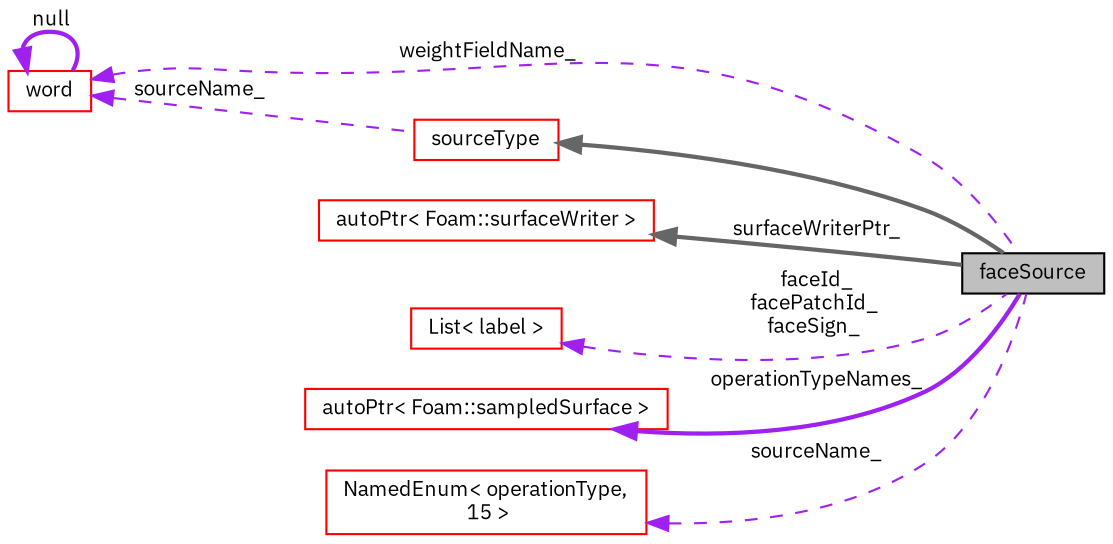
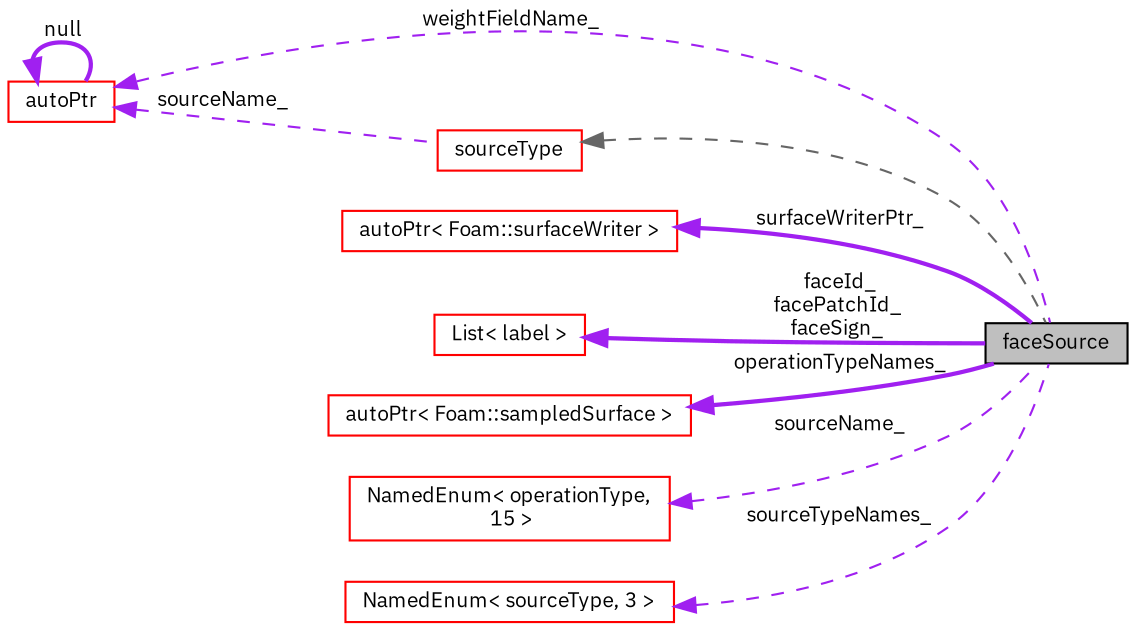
(50, 91) -> (61, 102)
(799, 175) -> (858, 162)
(819, 250) -> (874, 250)
(801, 358) -> (796, 342)
none -> (510, 602)
